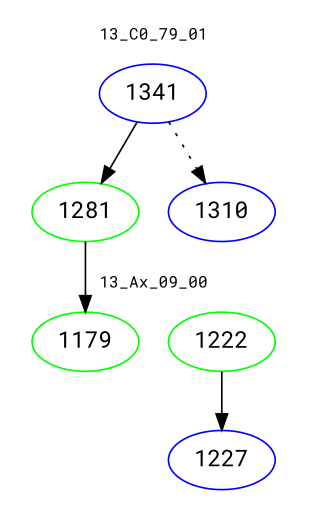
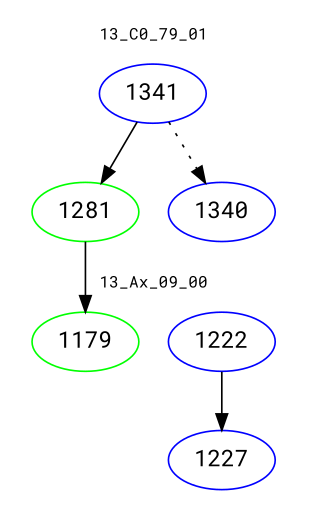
(222, 212) -> (222, 212)
(222, 342) -> (222, 342)
